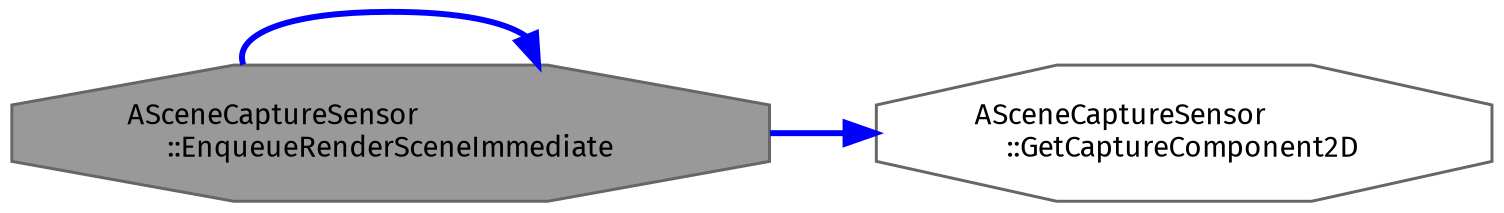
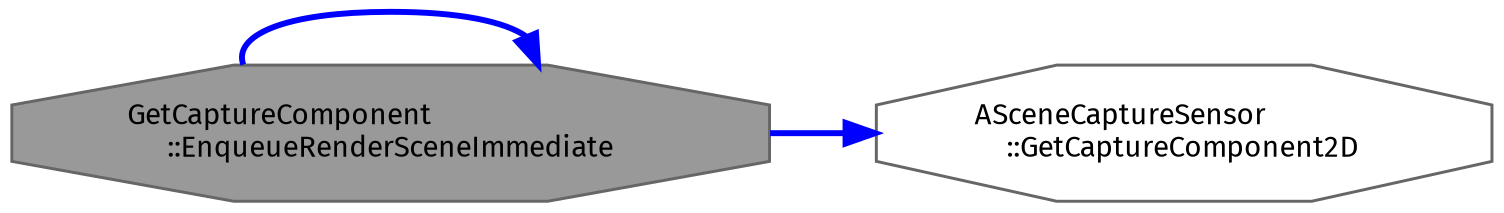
(391, 133) -> (391, 133)
